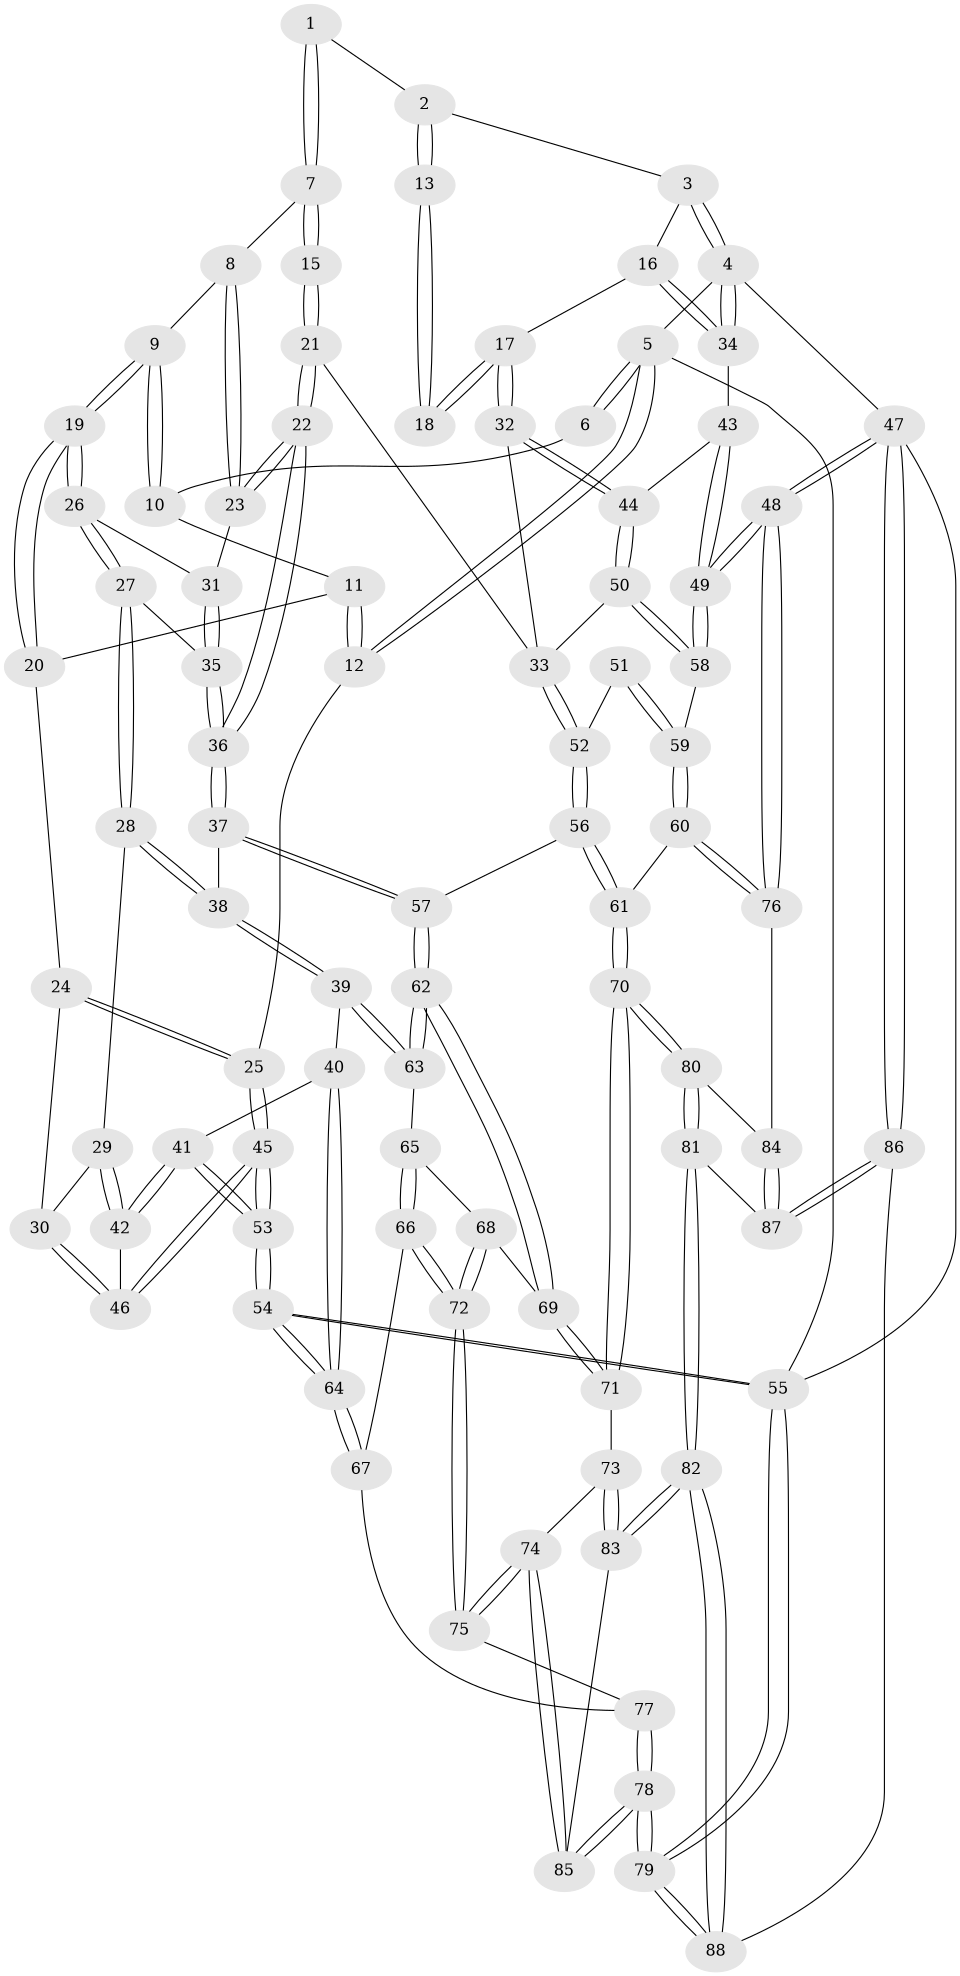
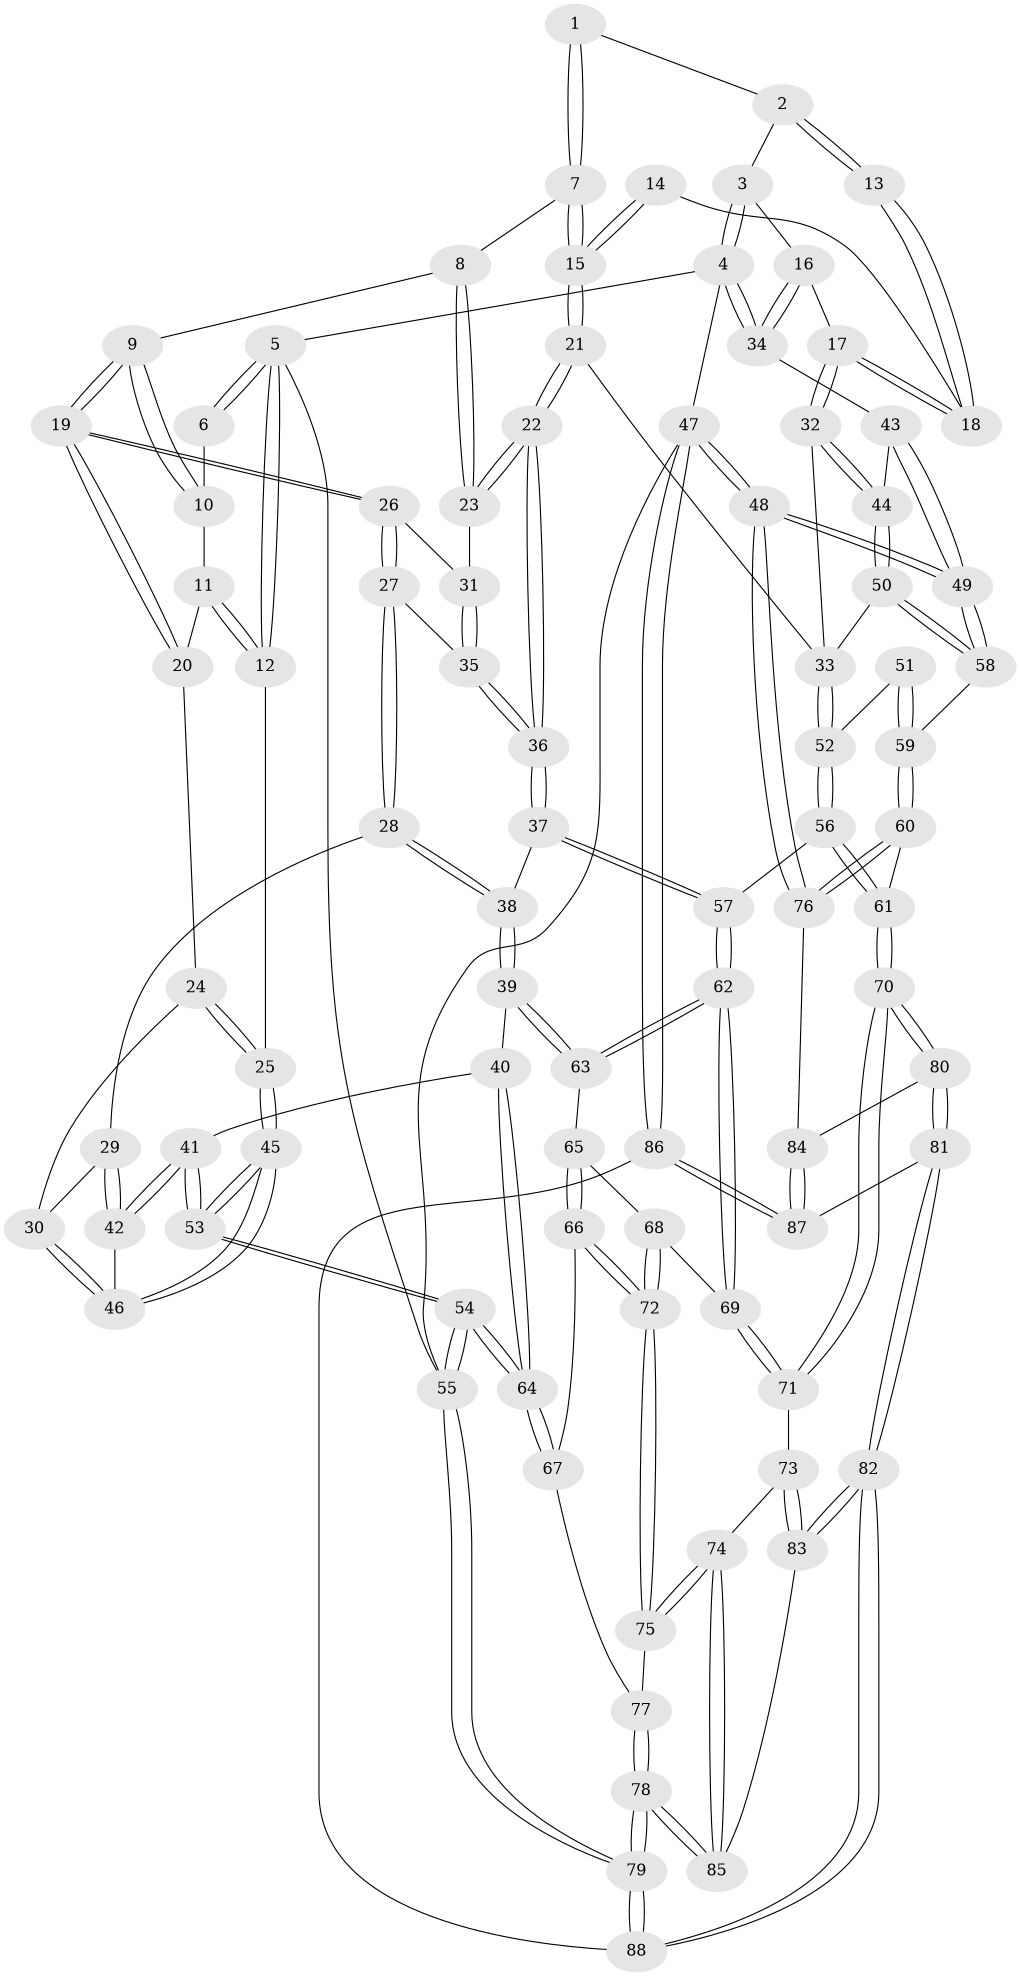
none -> (656, 185)
